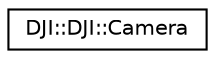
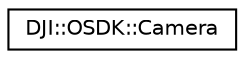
(108, 30) -> (122, 30)
